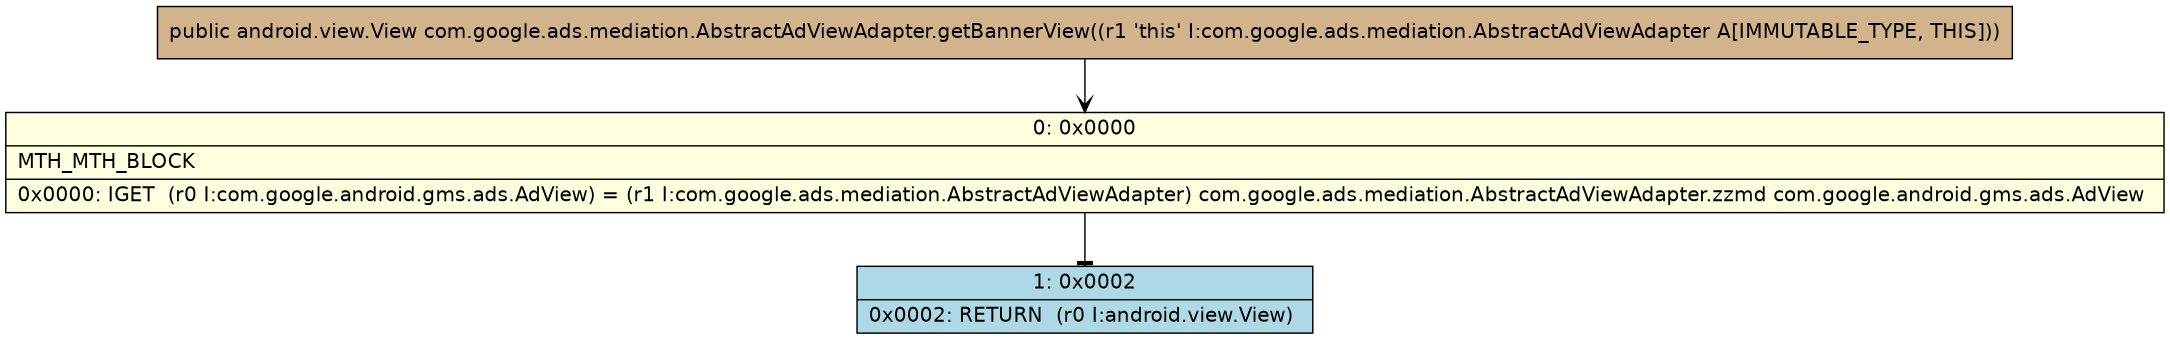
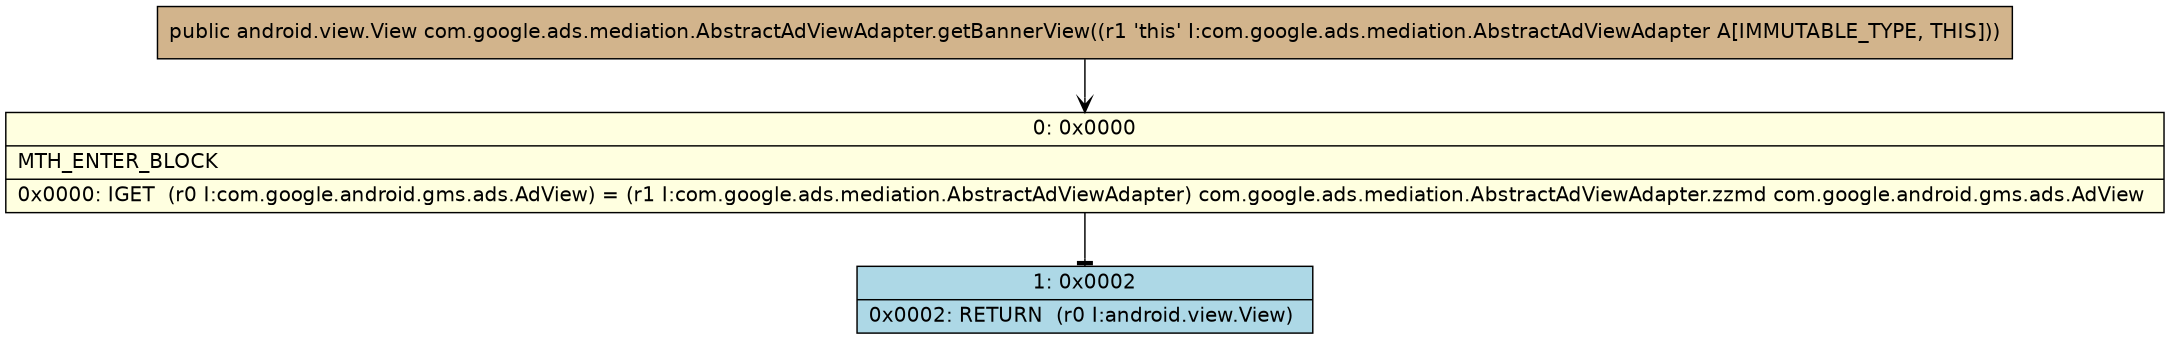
(107, 162) -> (118, 162)
